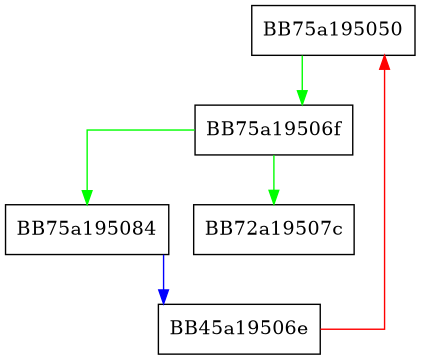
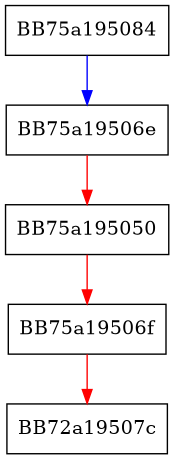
(302, 73) -> (87, 272)
(111, 130) -> none
(274, 173) -> (87, 372)
(239, 329) -> (87, 130)
